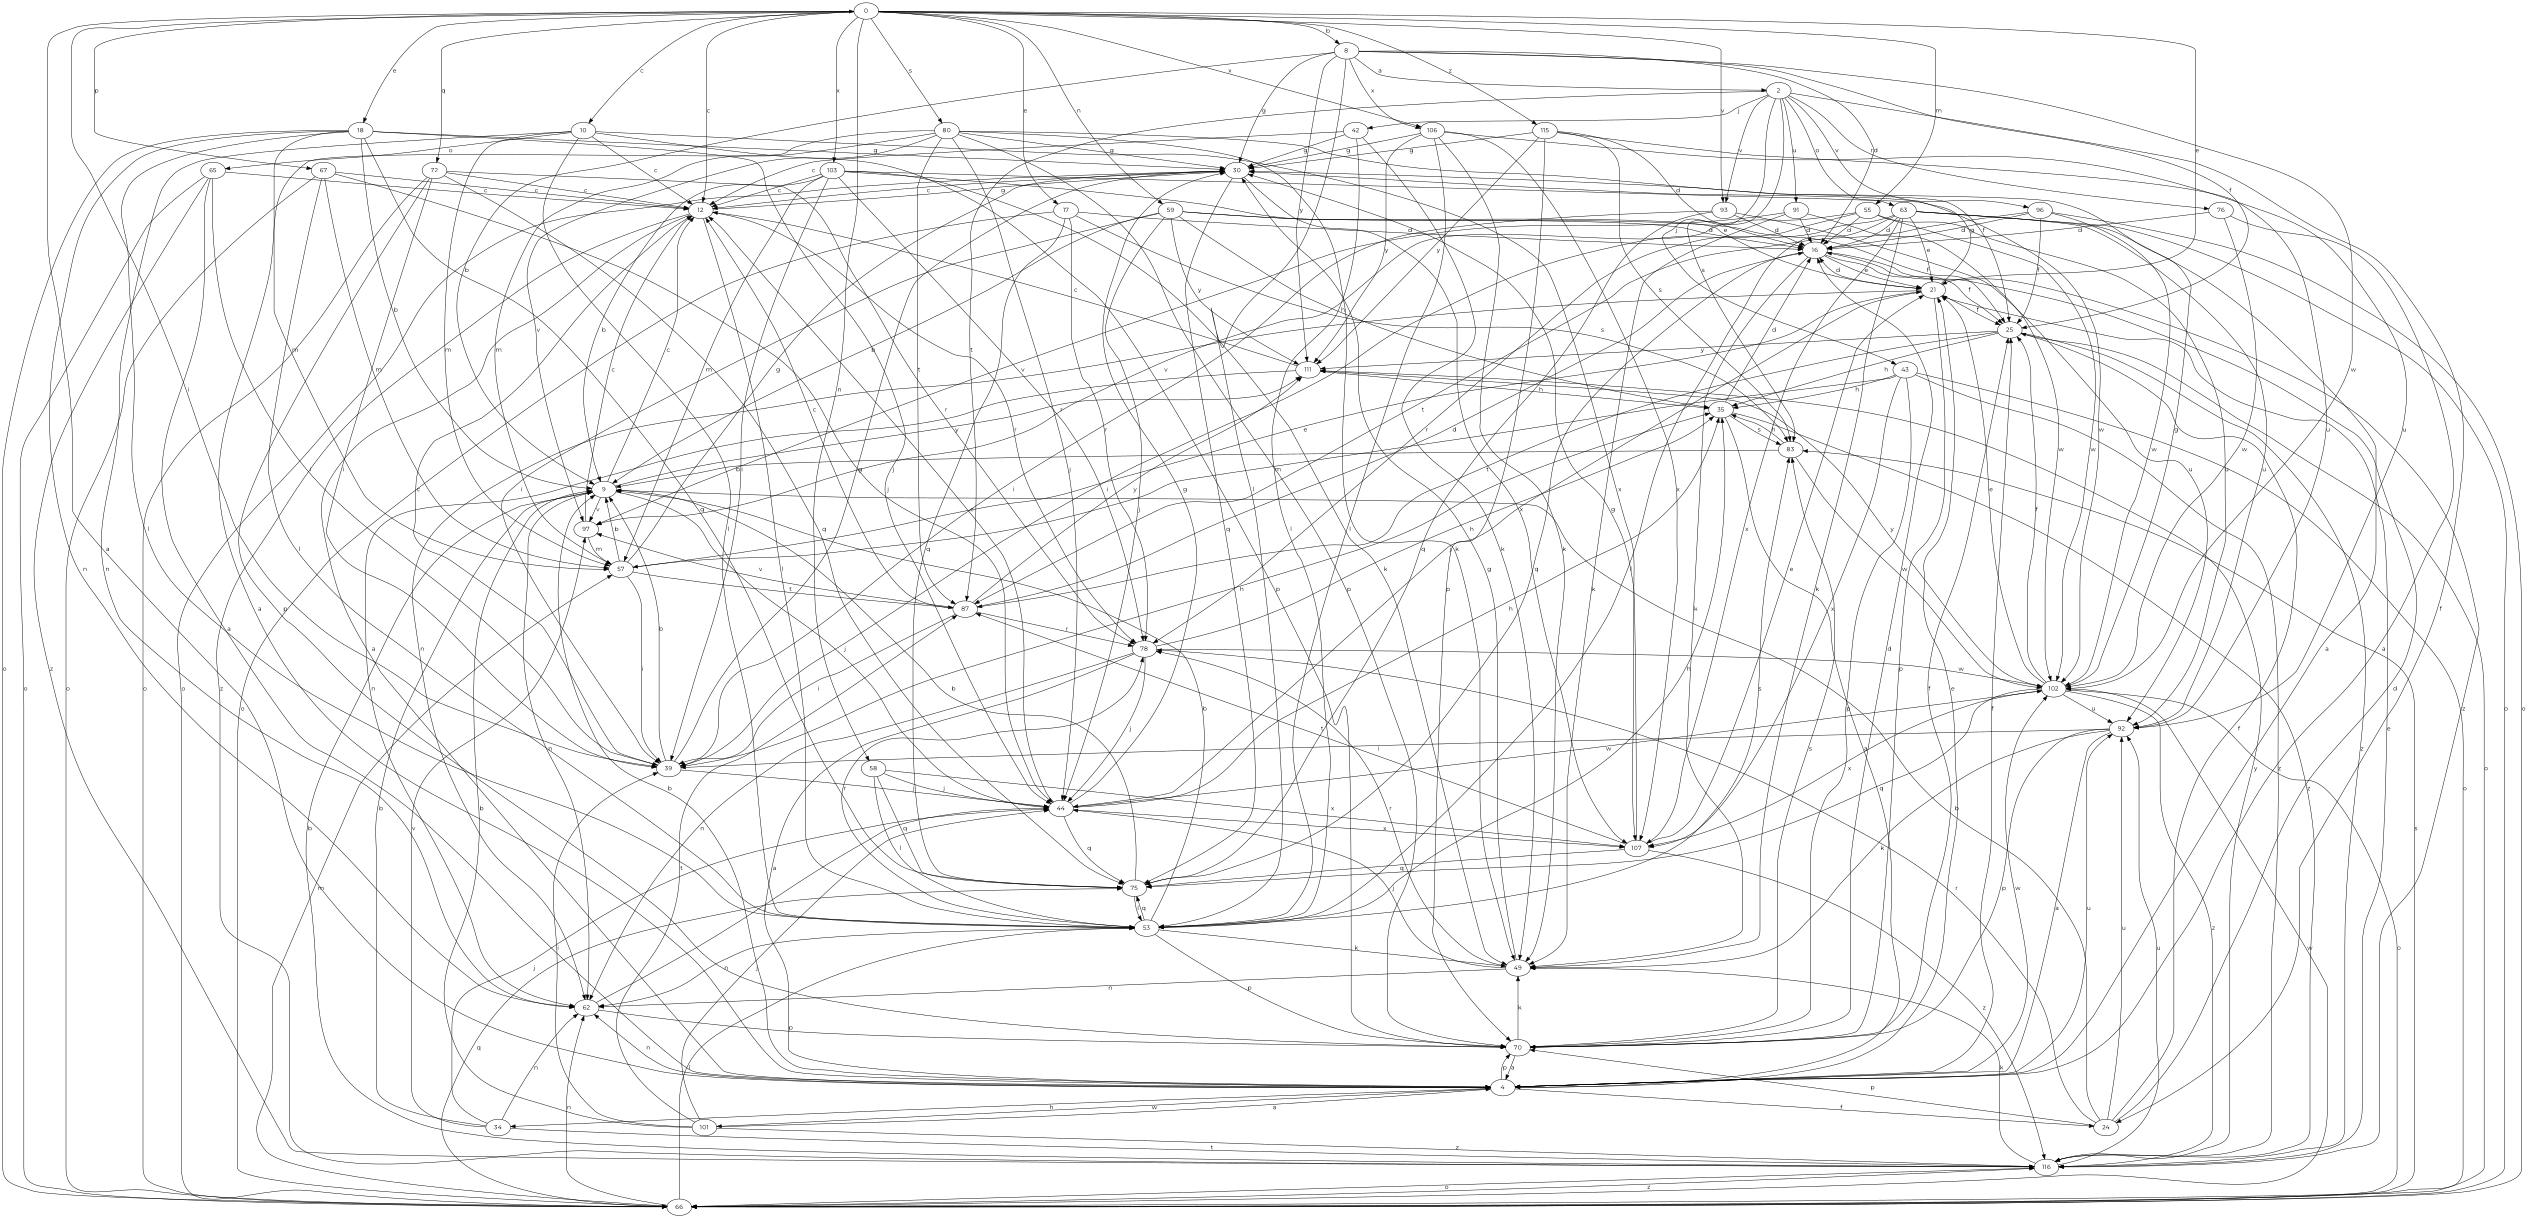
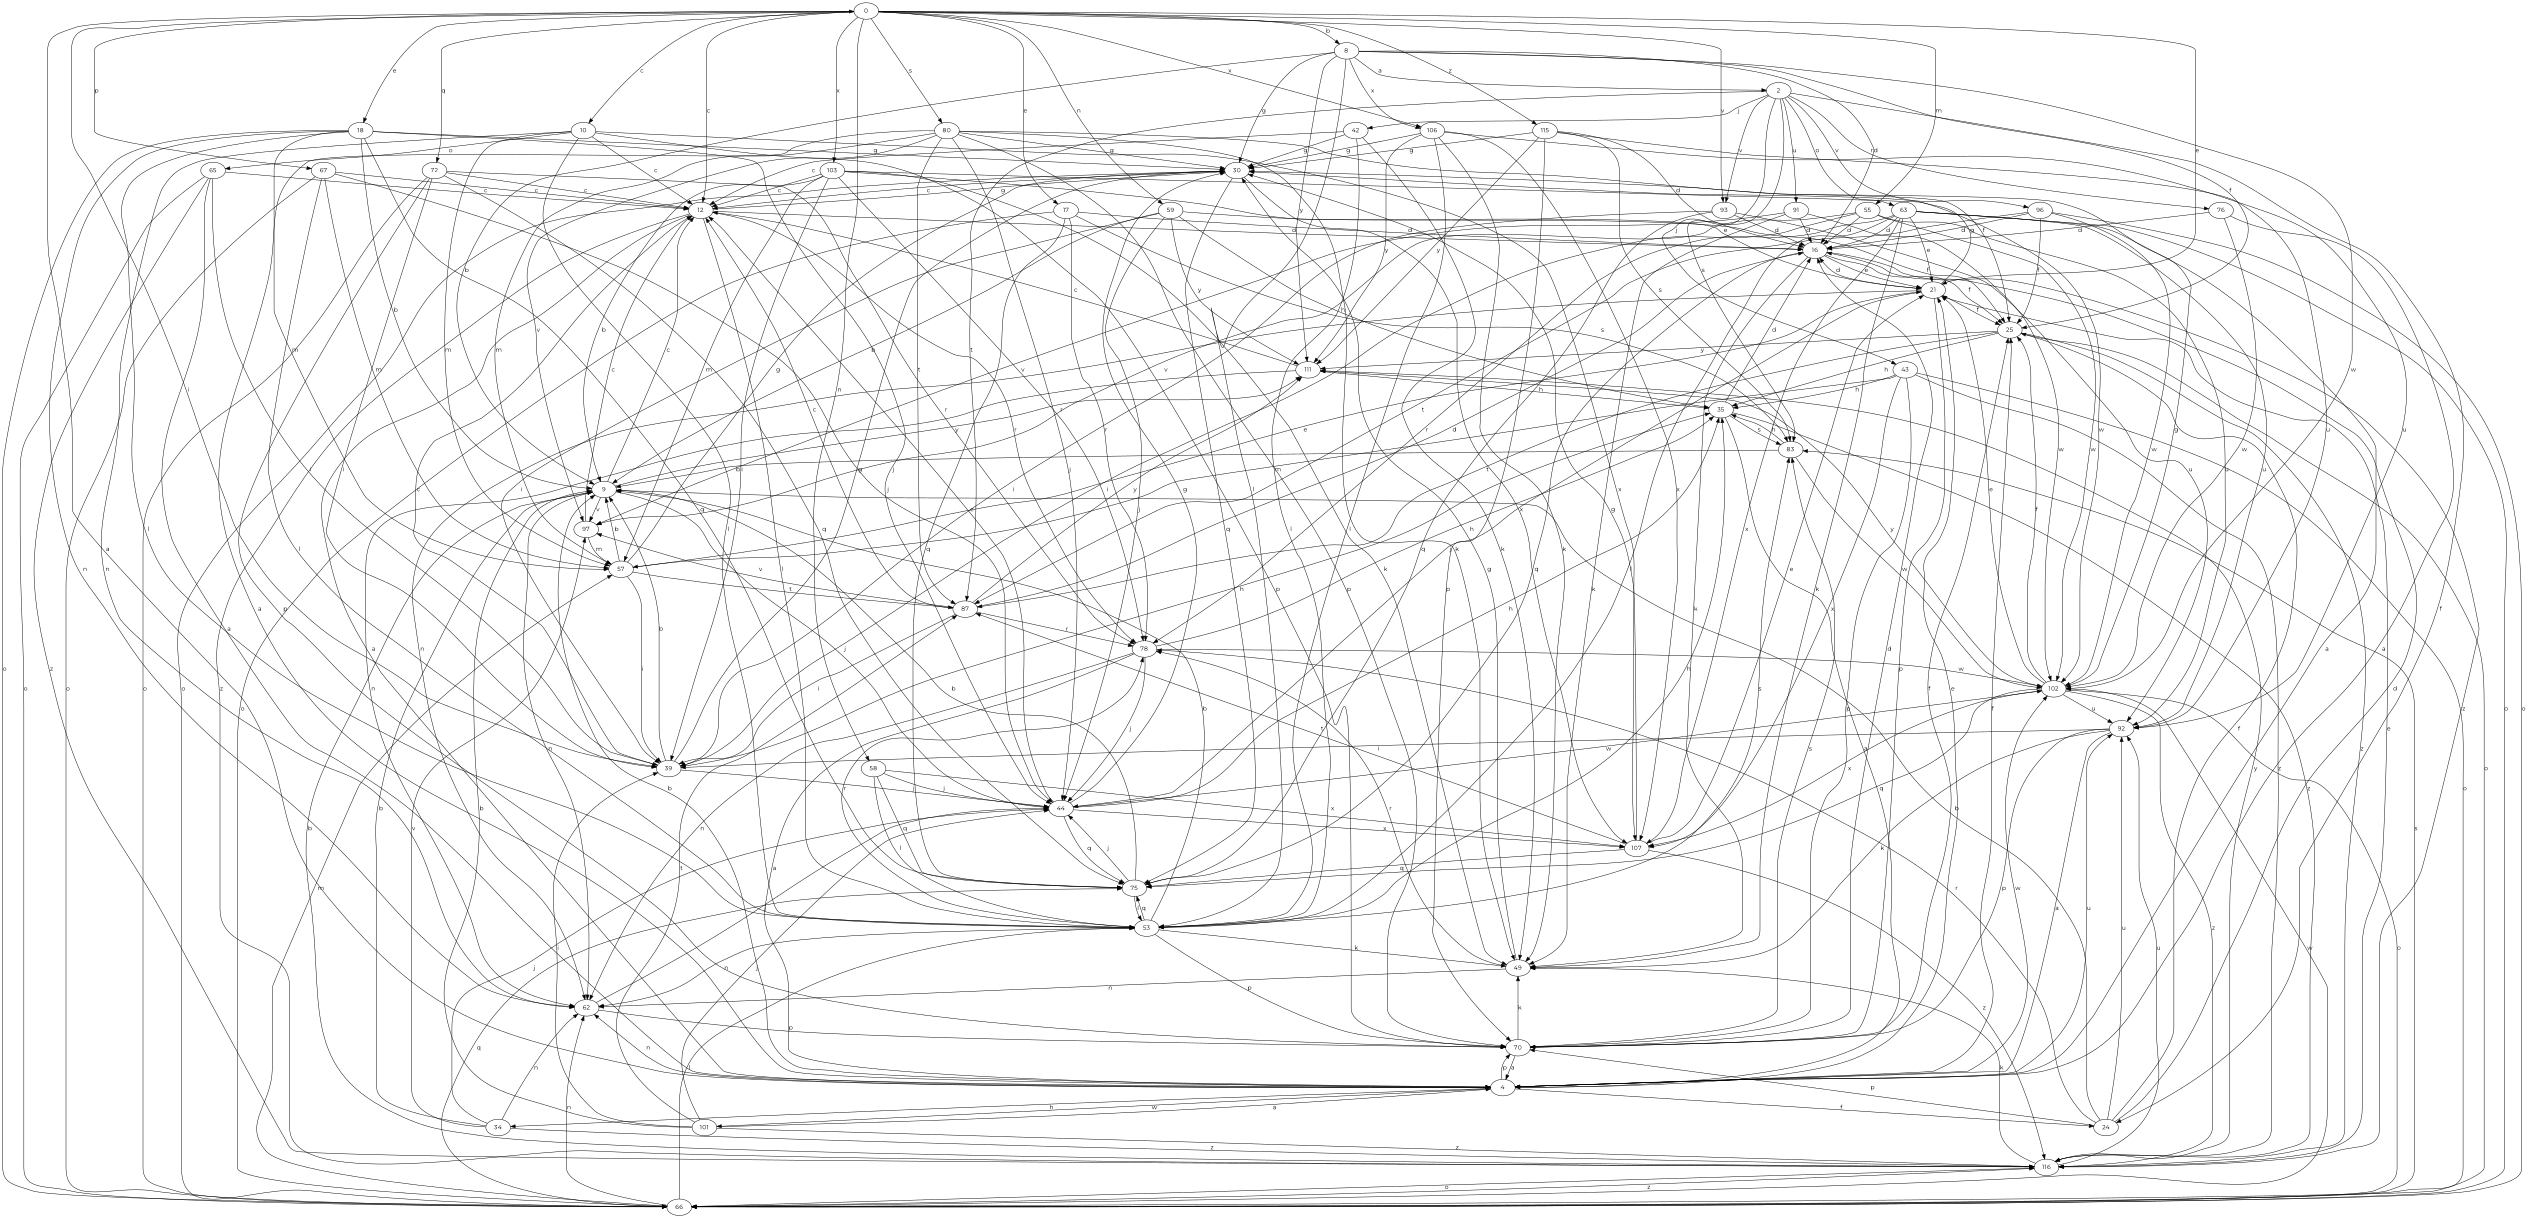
(1492, 220) -> (1256, 232)
(1303, 844) -> (1101, 849)
(1212, 1147) -> (1212, 1147)
